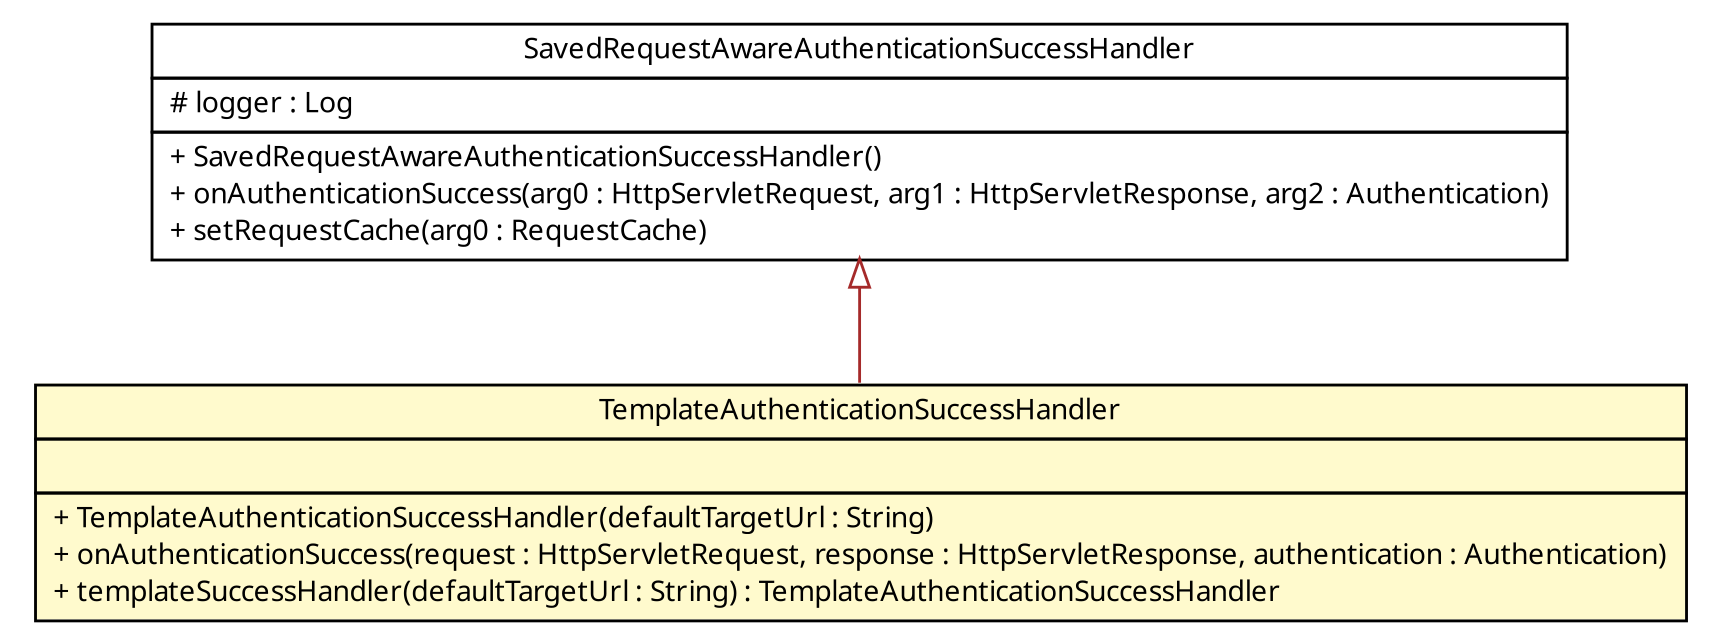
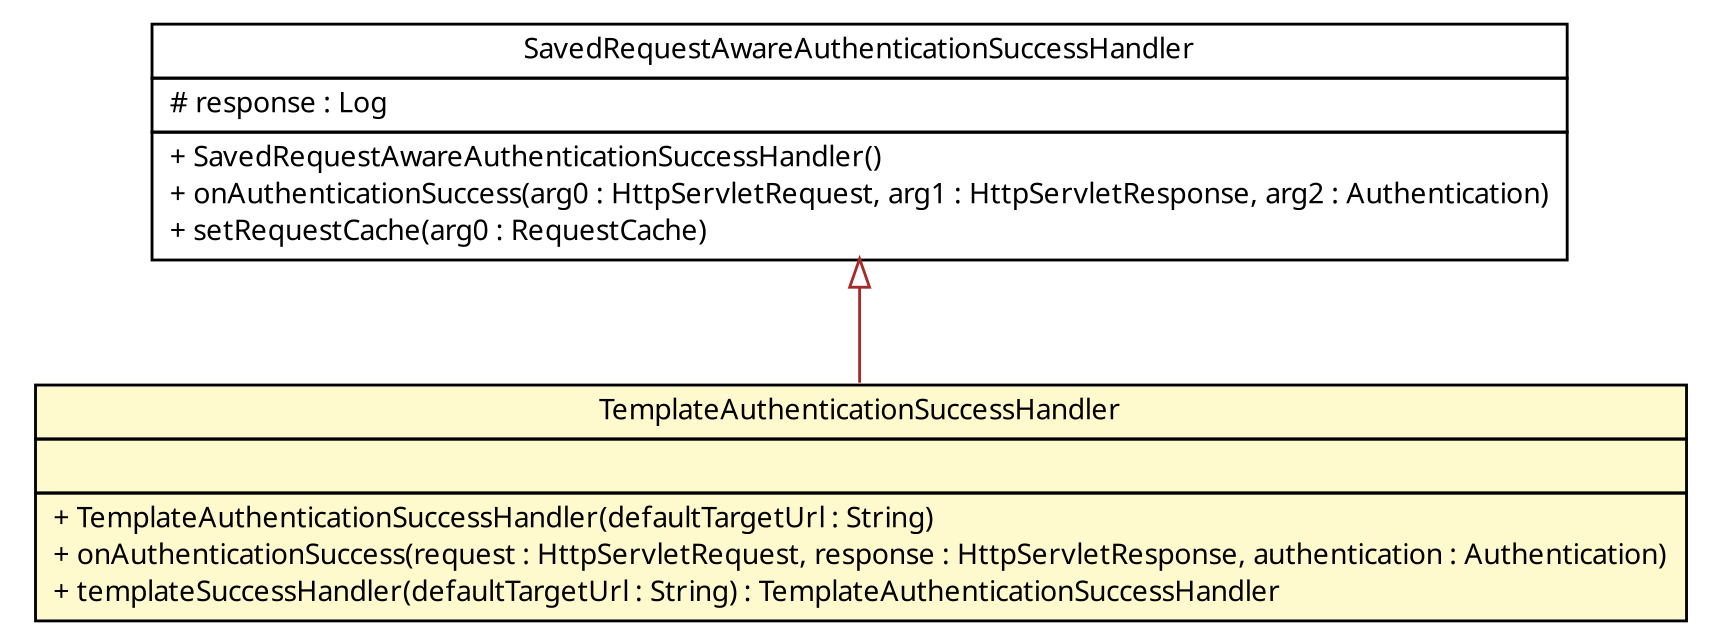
(263, 104) -> (280, 104)
